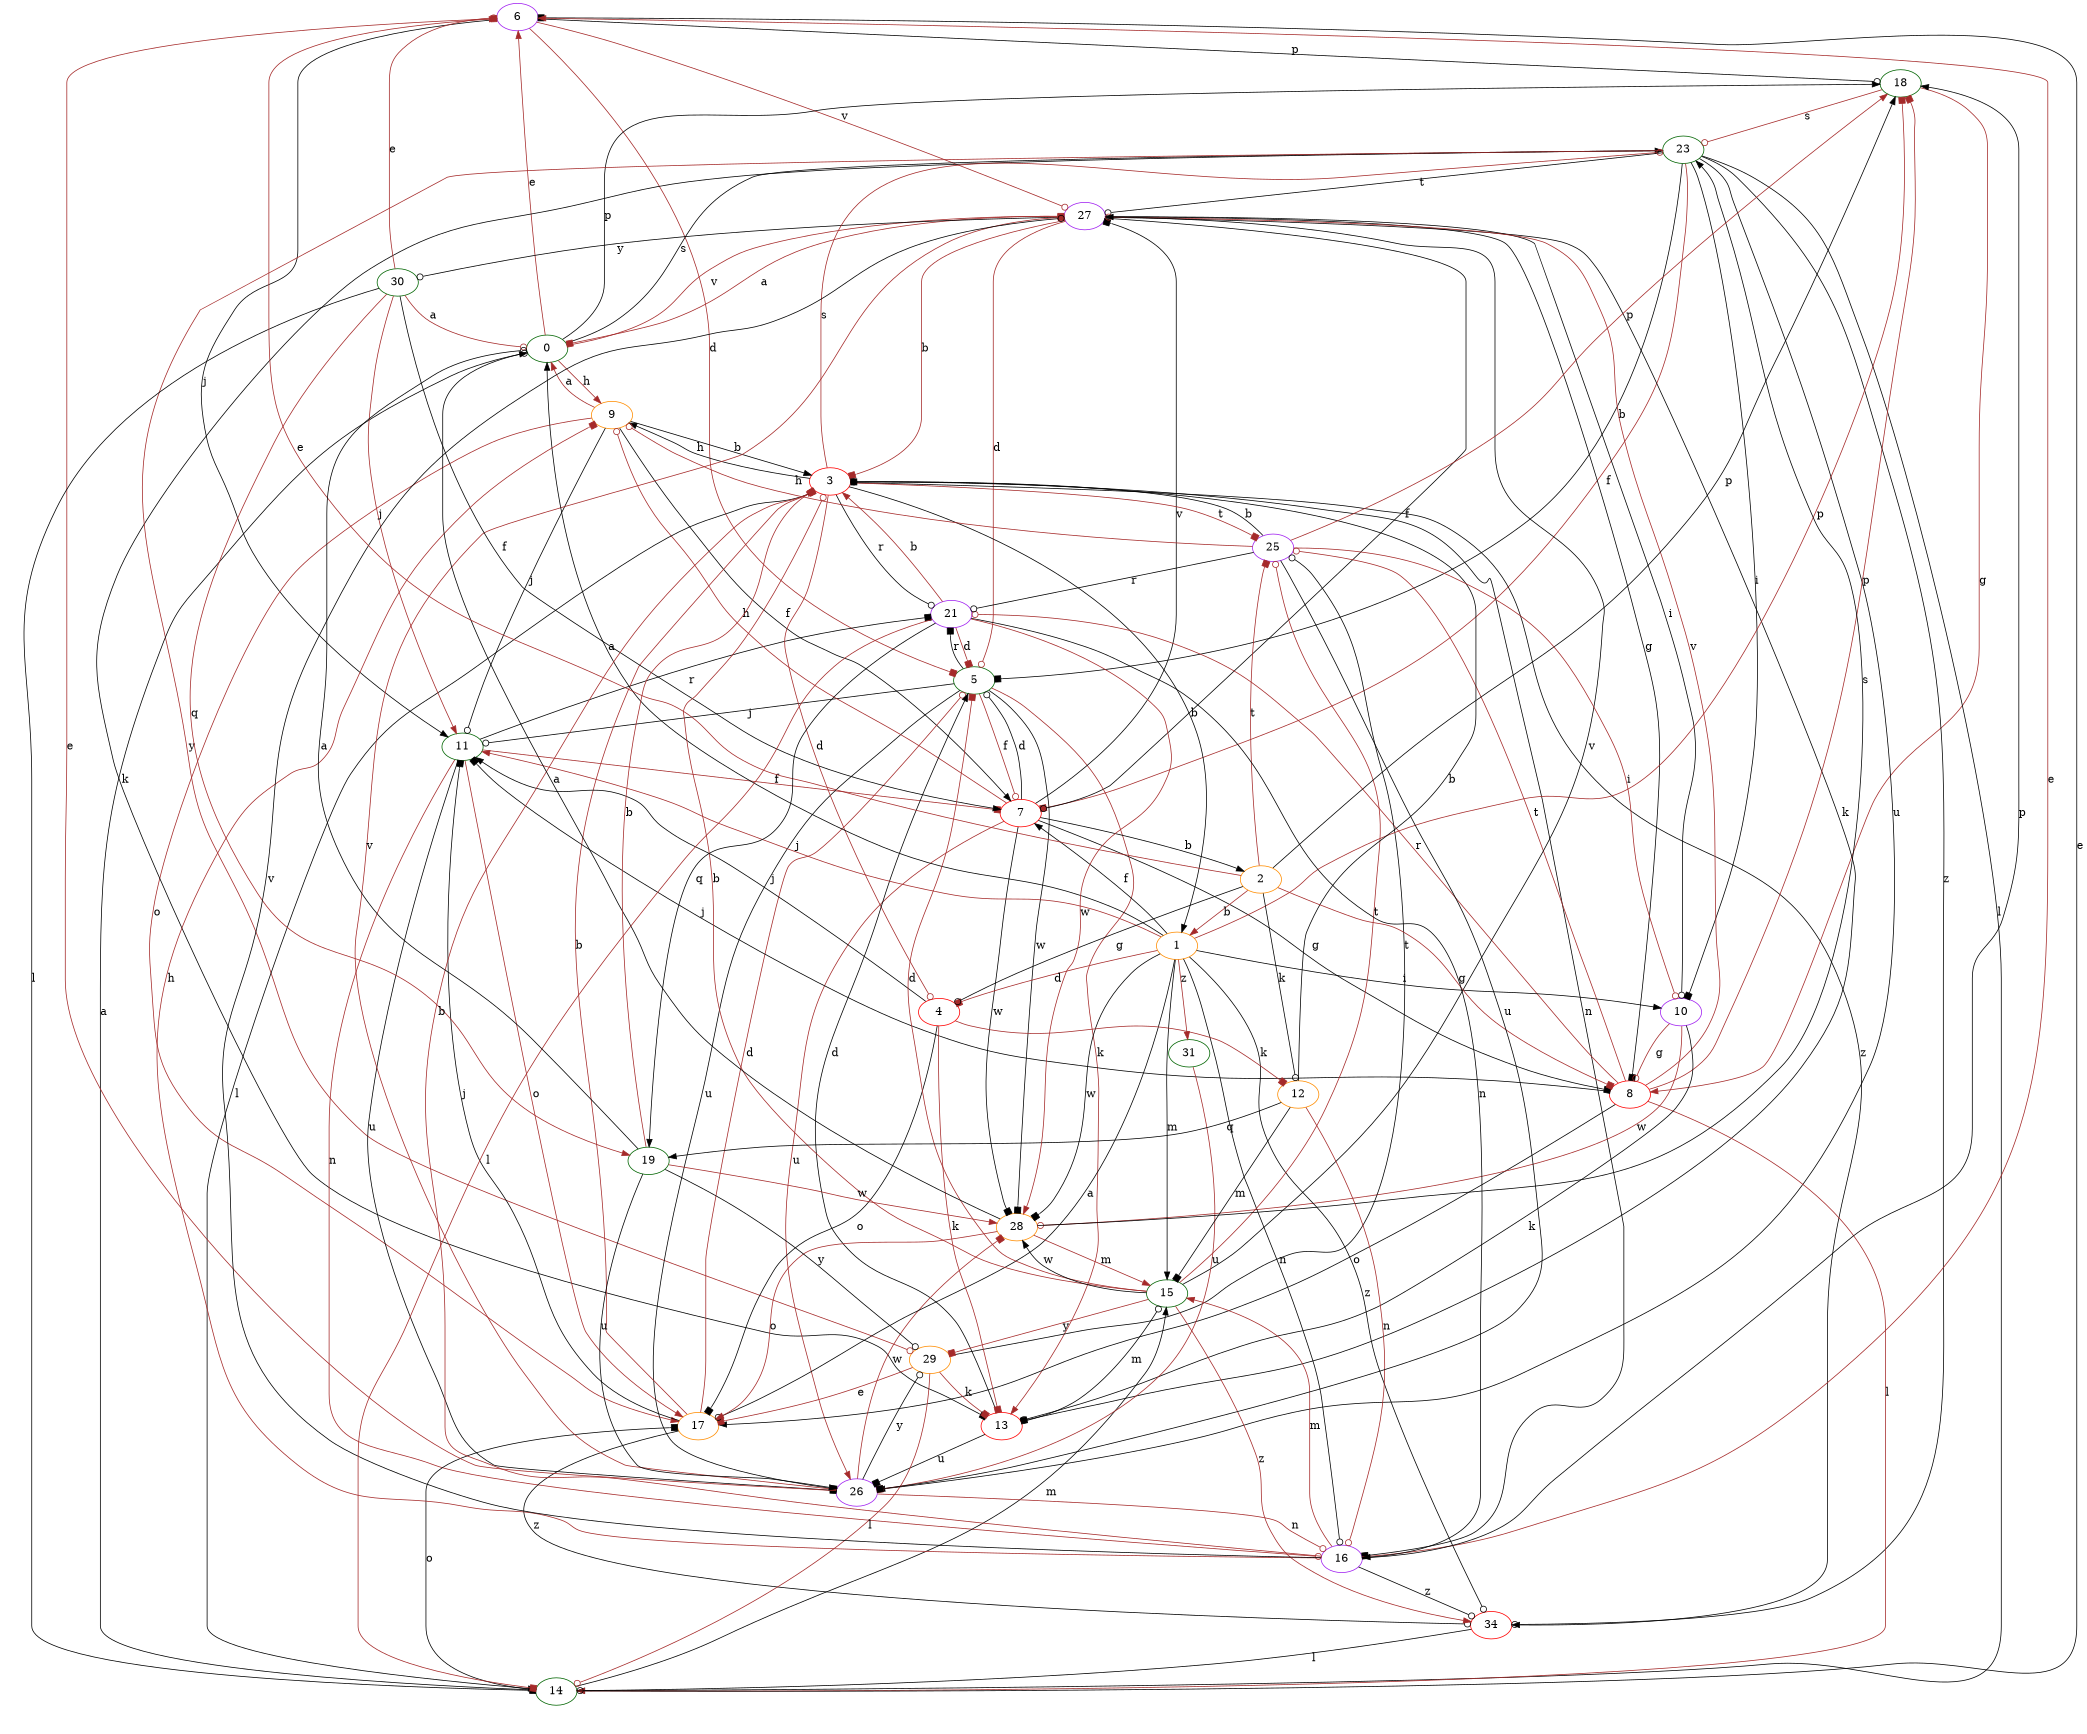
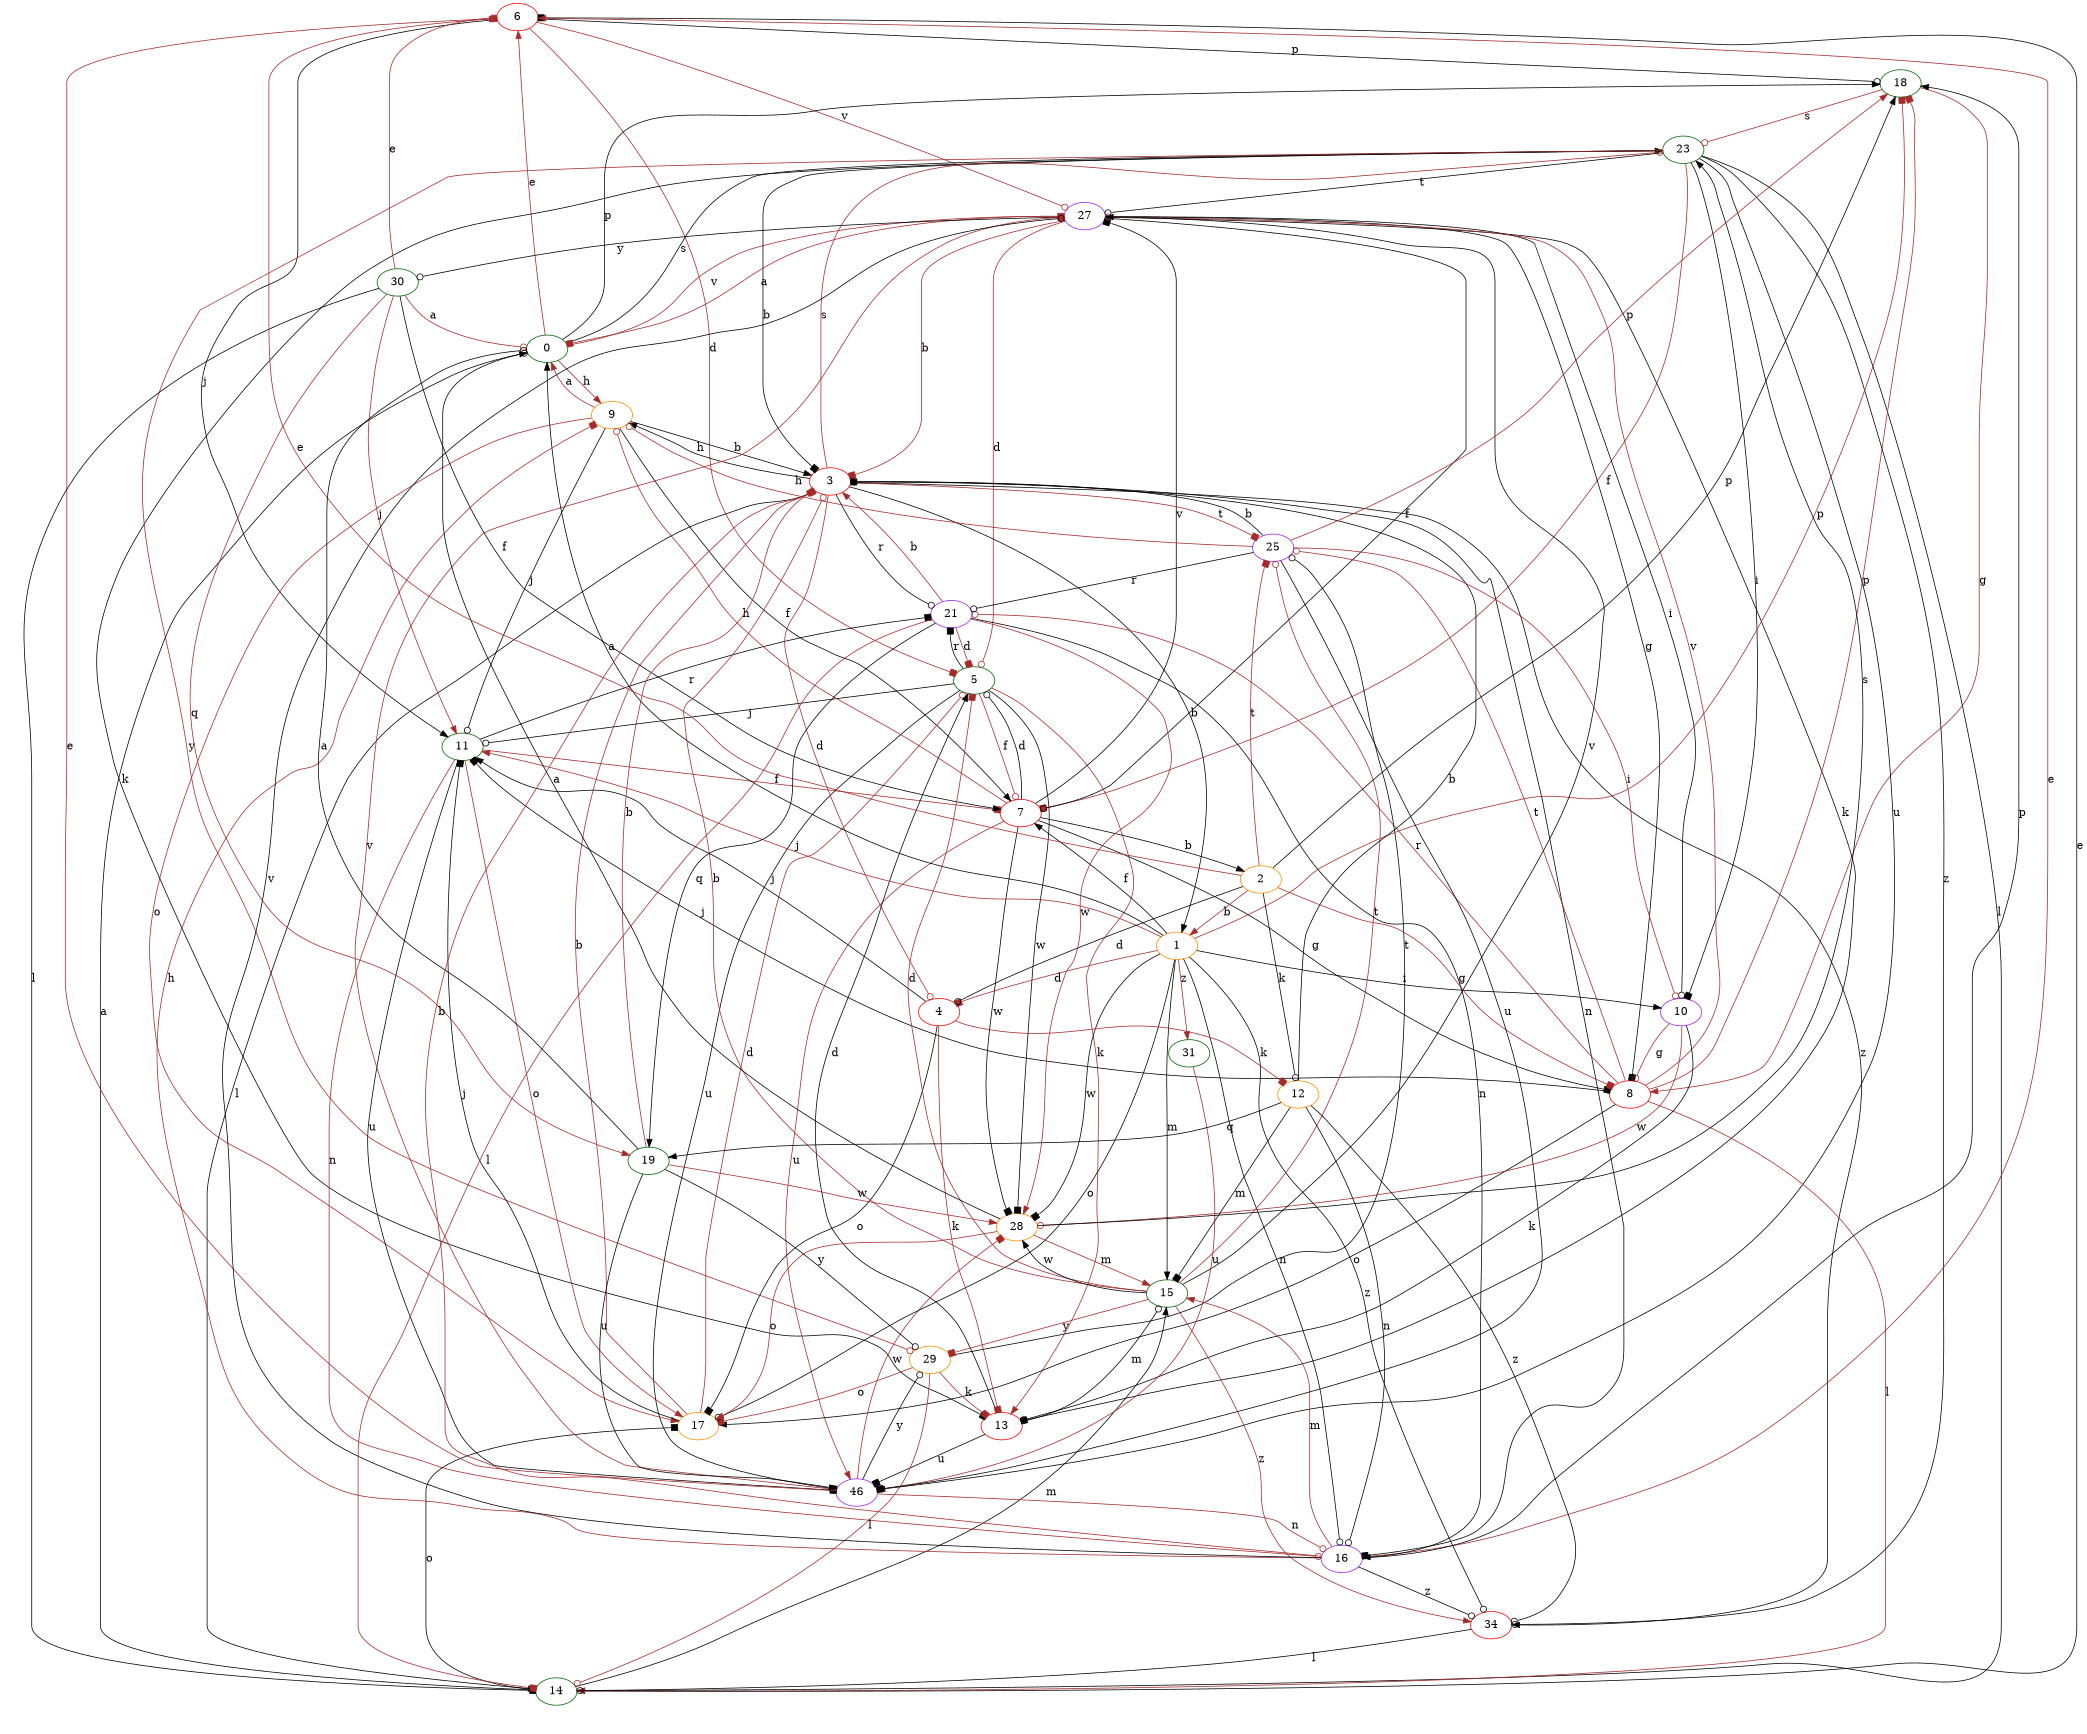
(517, 17) -> (517, 17)
(1502, 538) -> (803, 177)
(1120, 946) -> (1120, 946)
(1090, 1194) -> (1090, 1194)
(1382, 1318) -> (1382, 1318)
(861, 1393) -> (861, 1393)
(857, 1493) -> (857, 1493)
(893, 1597) -> (1502, 1351)
